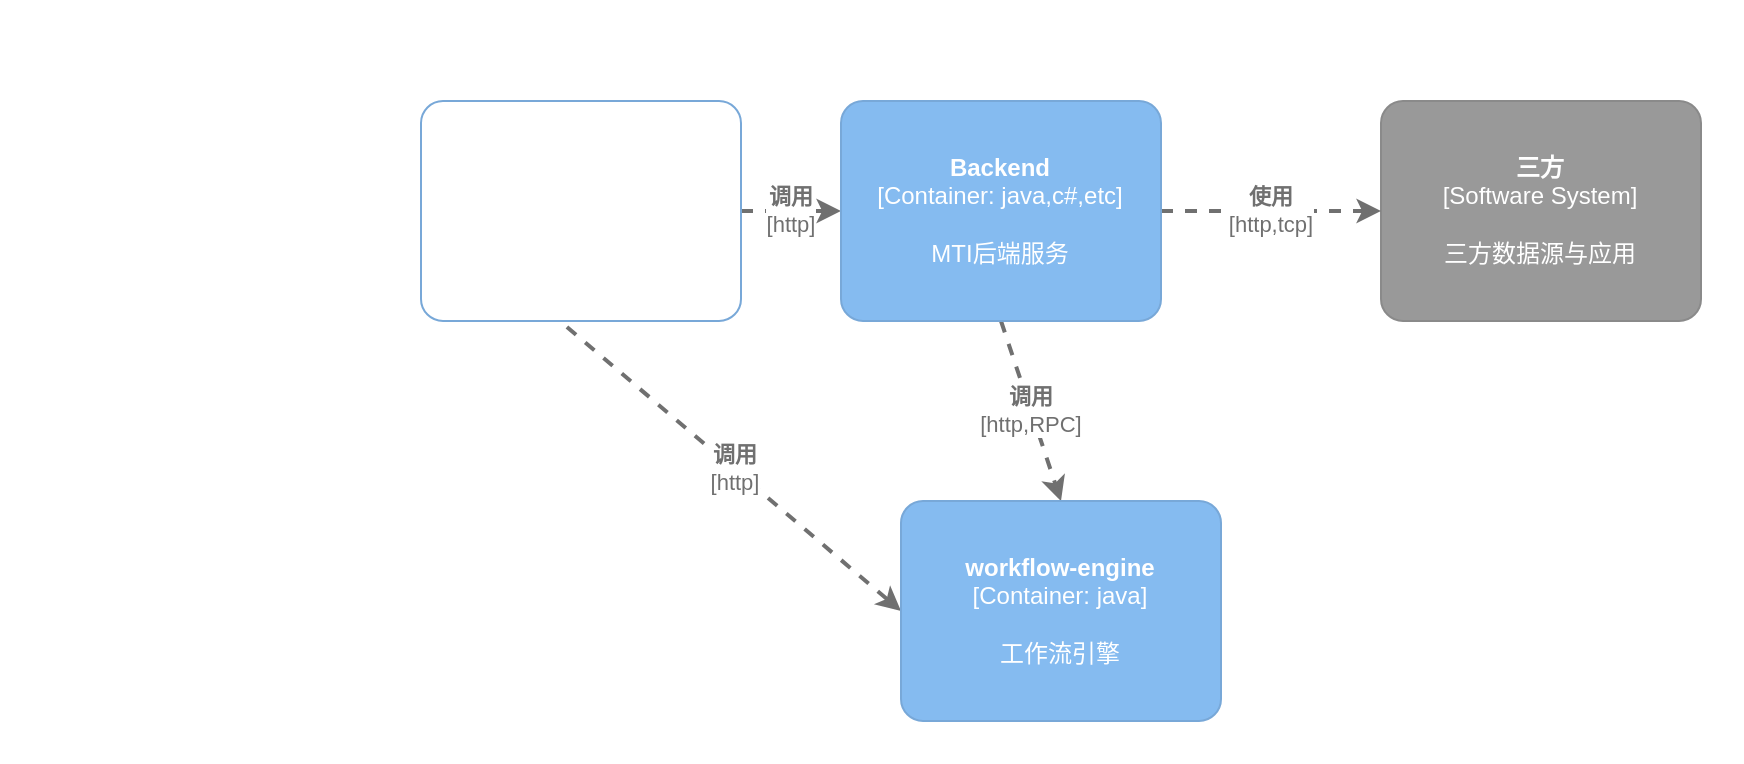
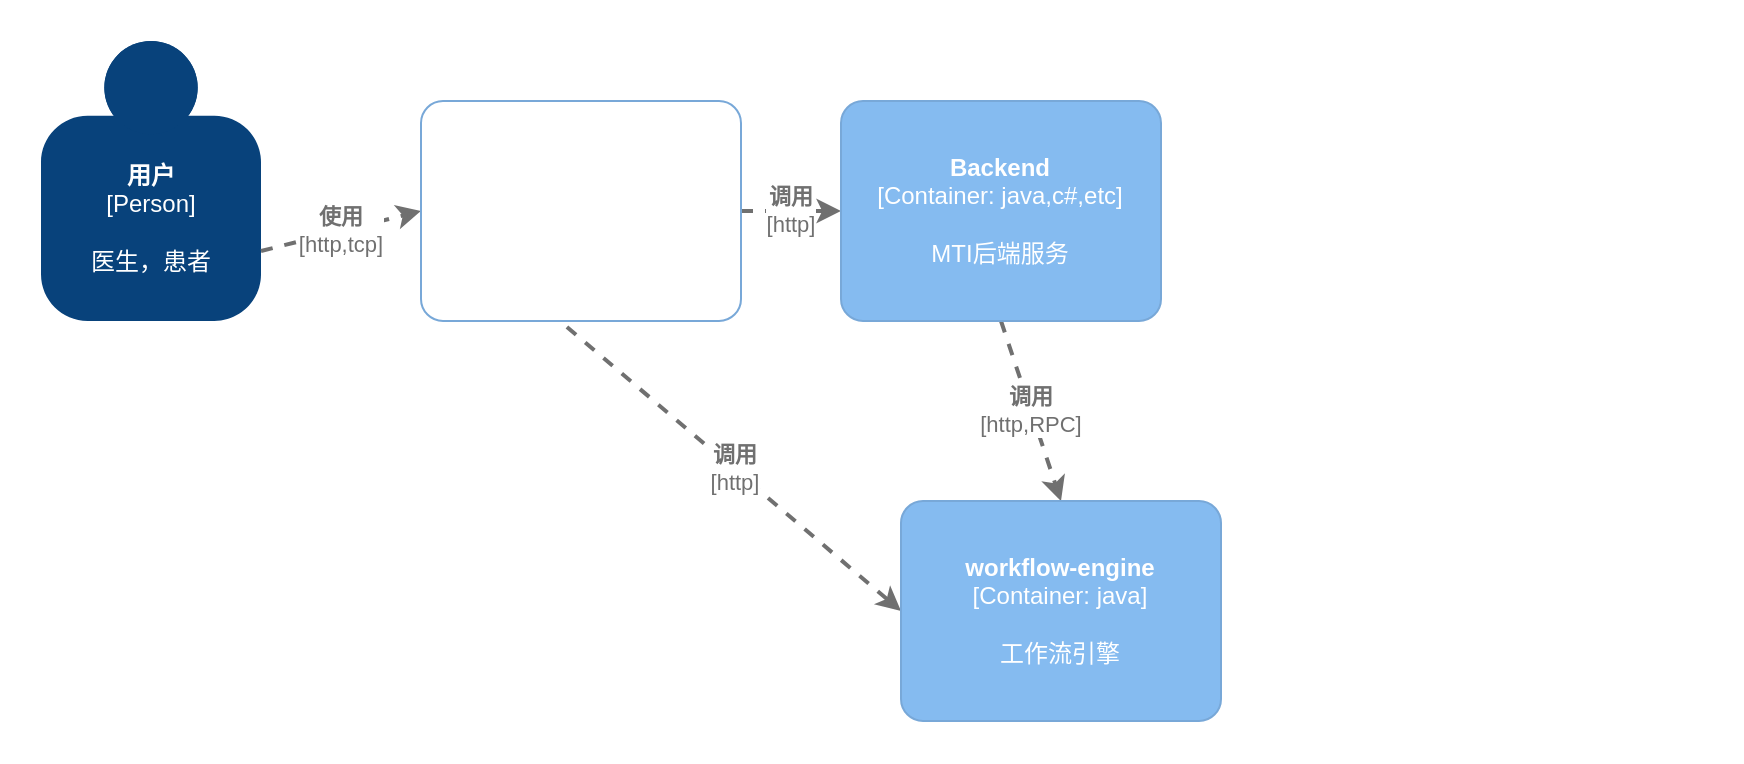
none -> (151, 181)
(1190, 211) -> none
(1541, 211) -> none
none -> (302, 241)
